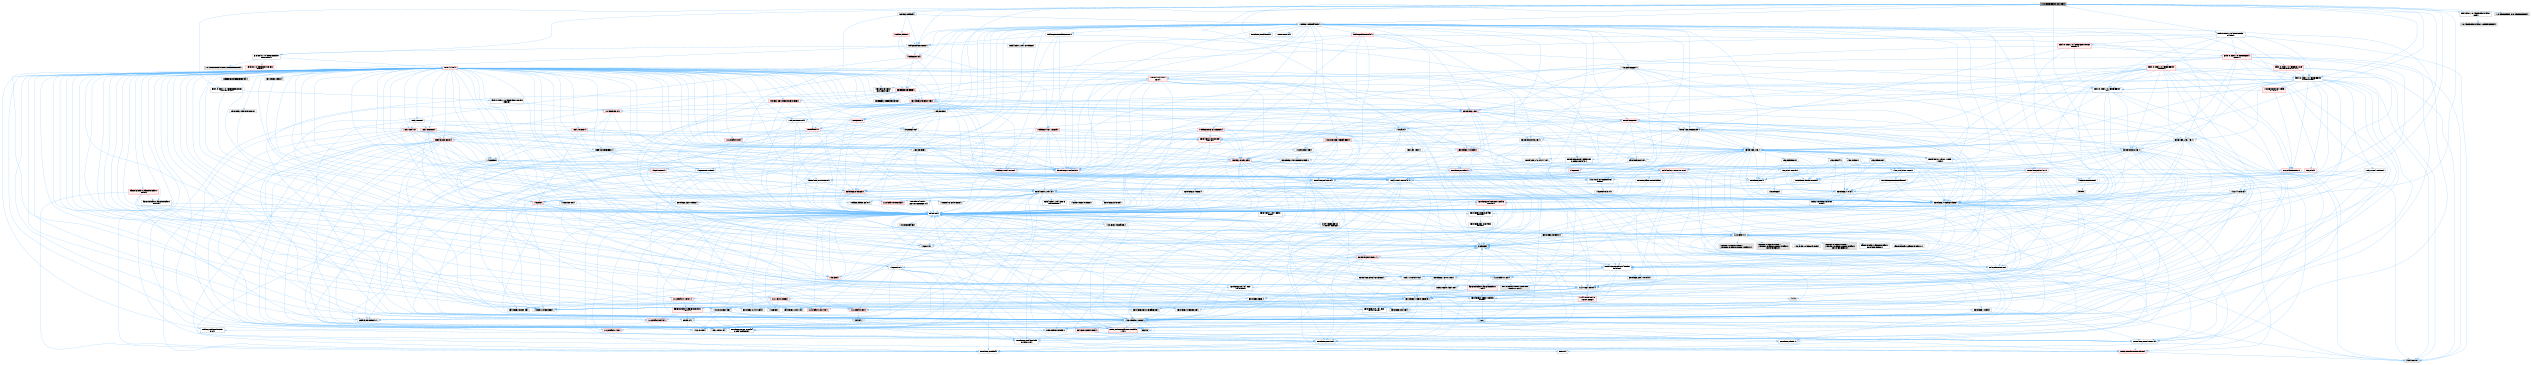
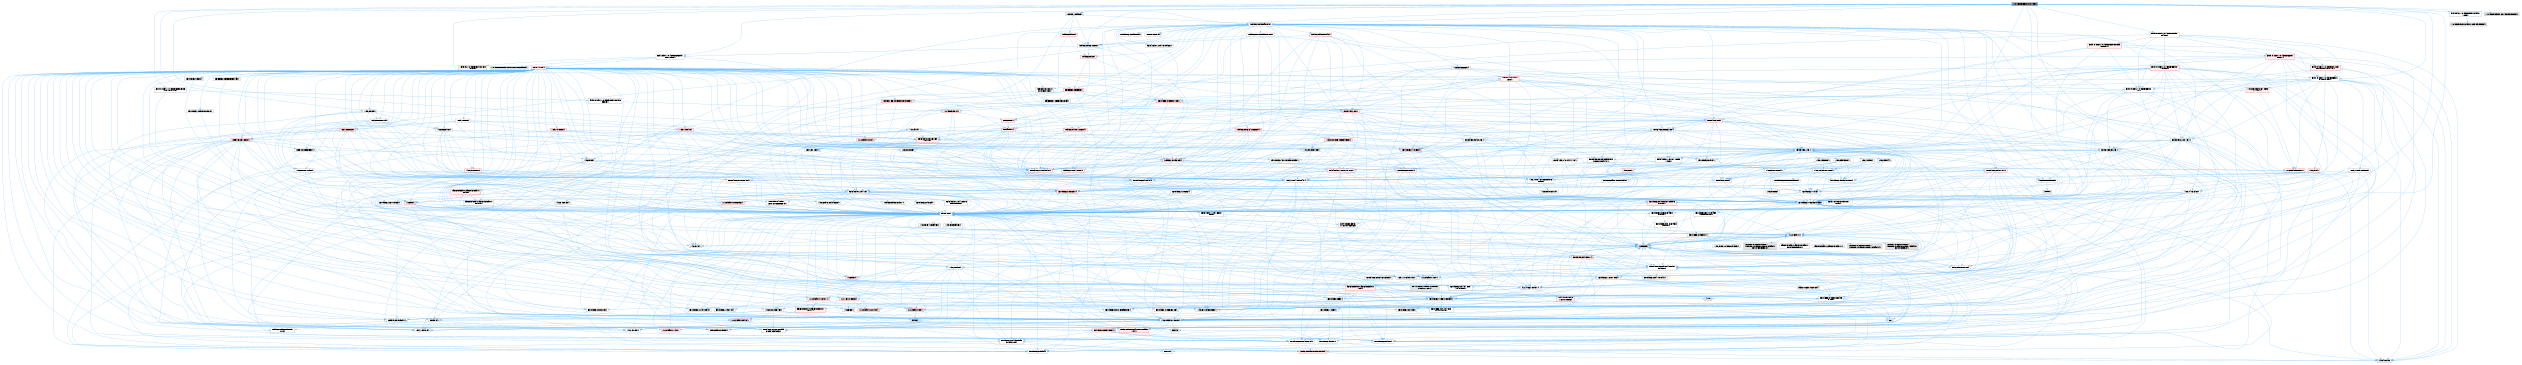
(1081, 203) -> none
none -> (1706, 214)
(2412, 361) -> (2384, 361)
